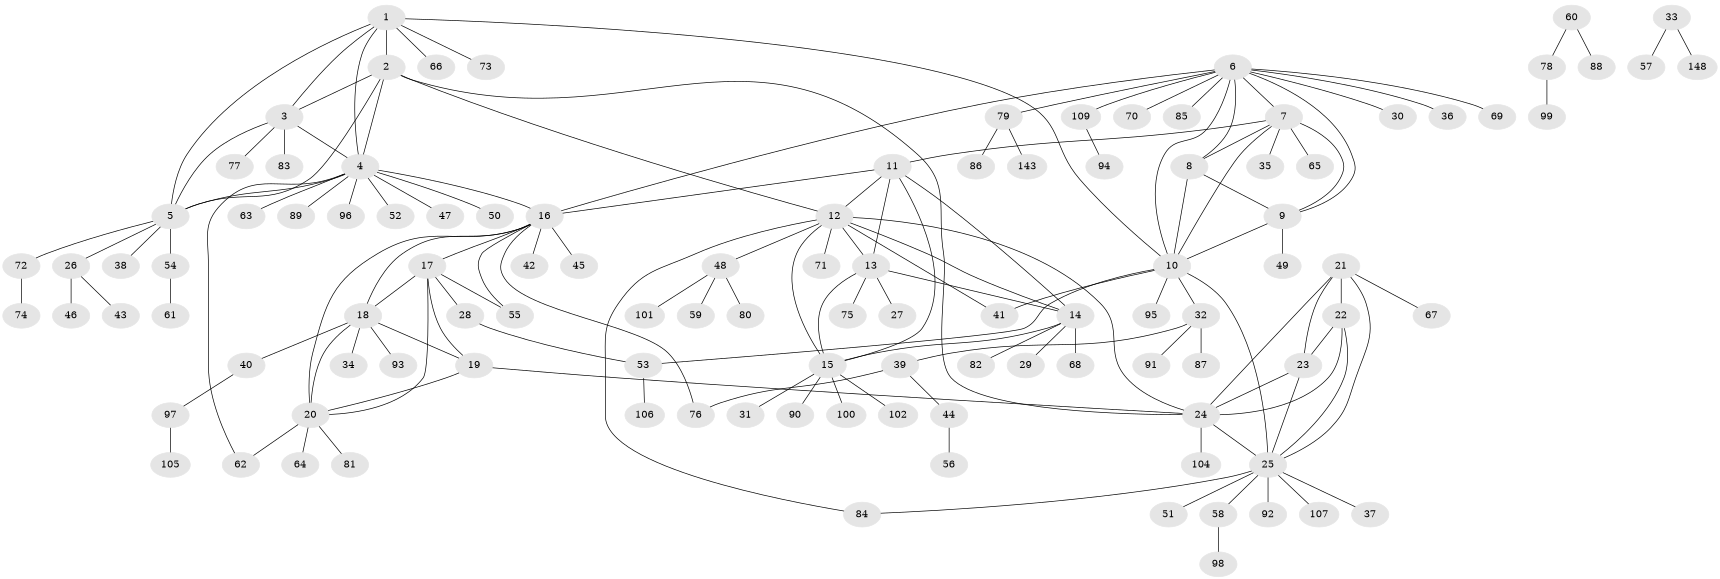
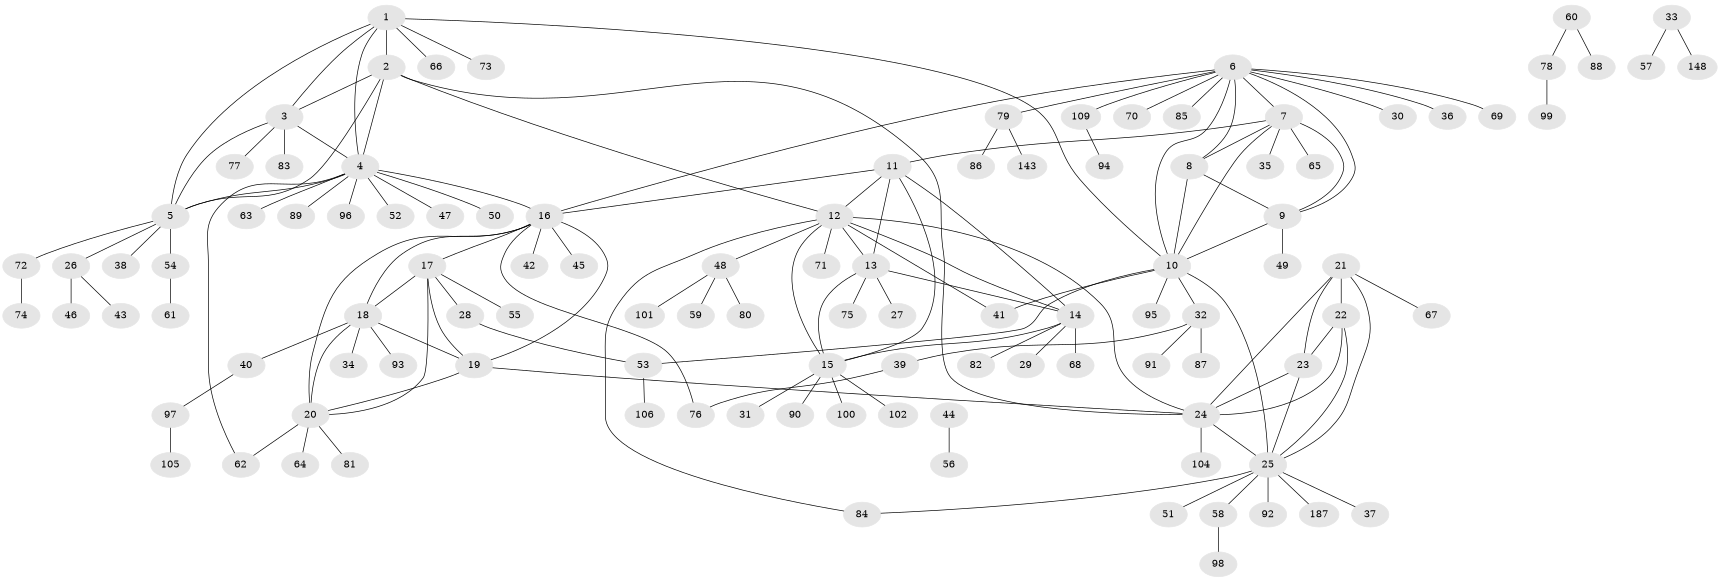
(481, 256) -> (586, 304)
(925, 390) -> none
(1319, 515) -> (1319, 515)
